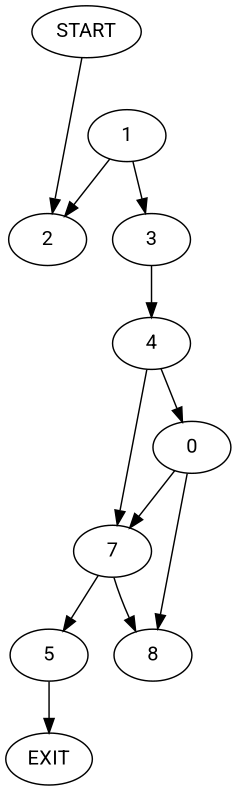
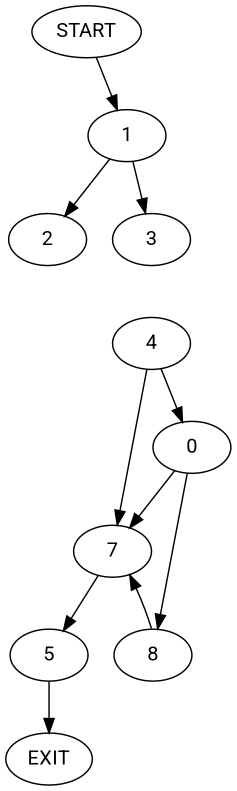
(69, 128) -> (104, 77)
(152, 284) -> none
(121, 598) -> (144, 608)
